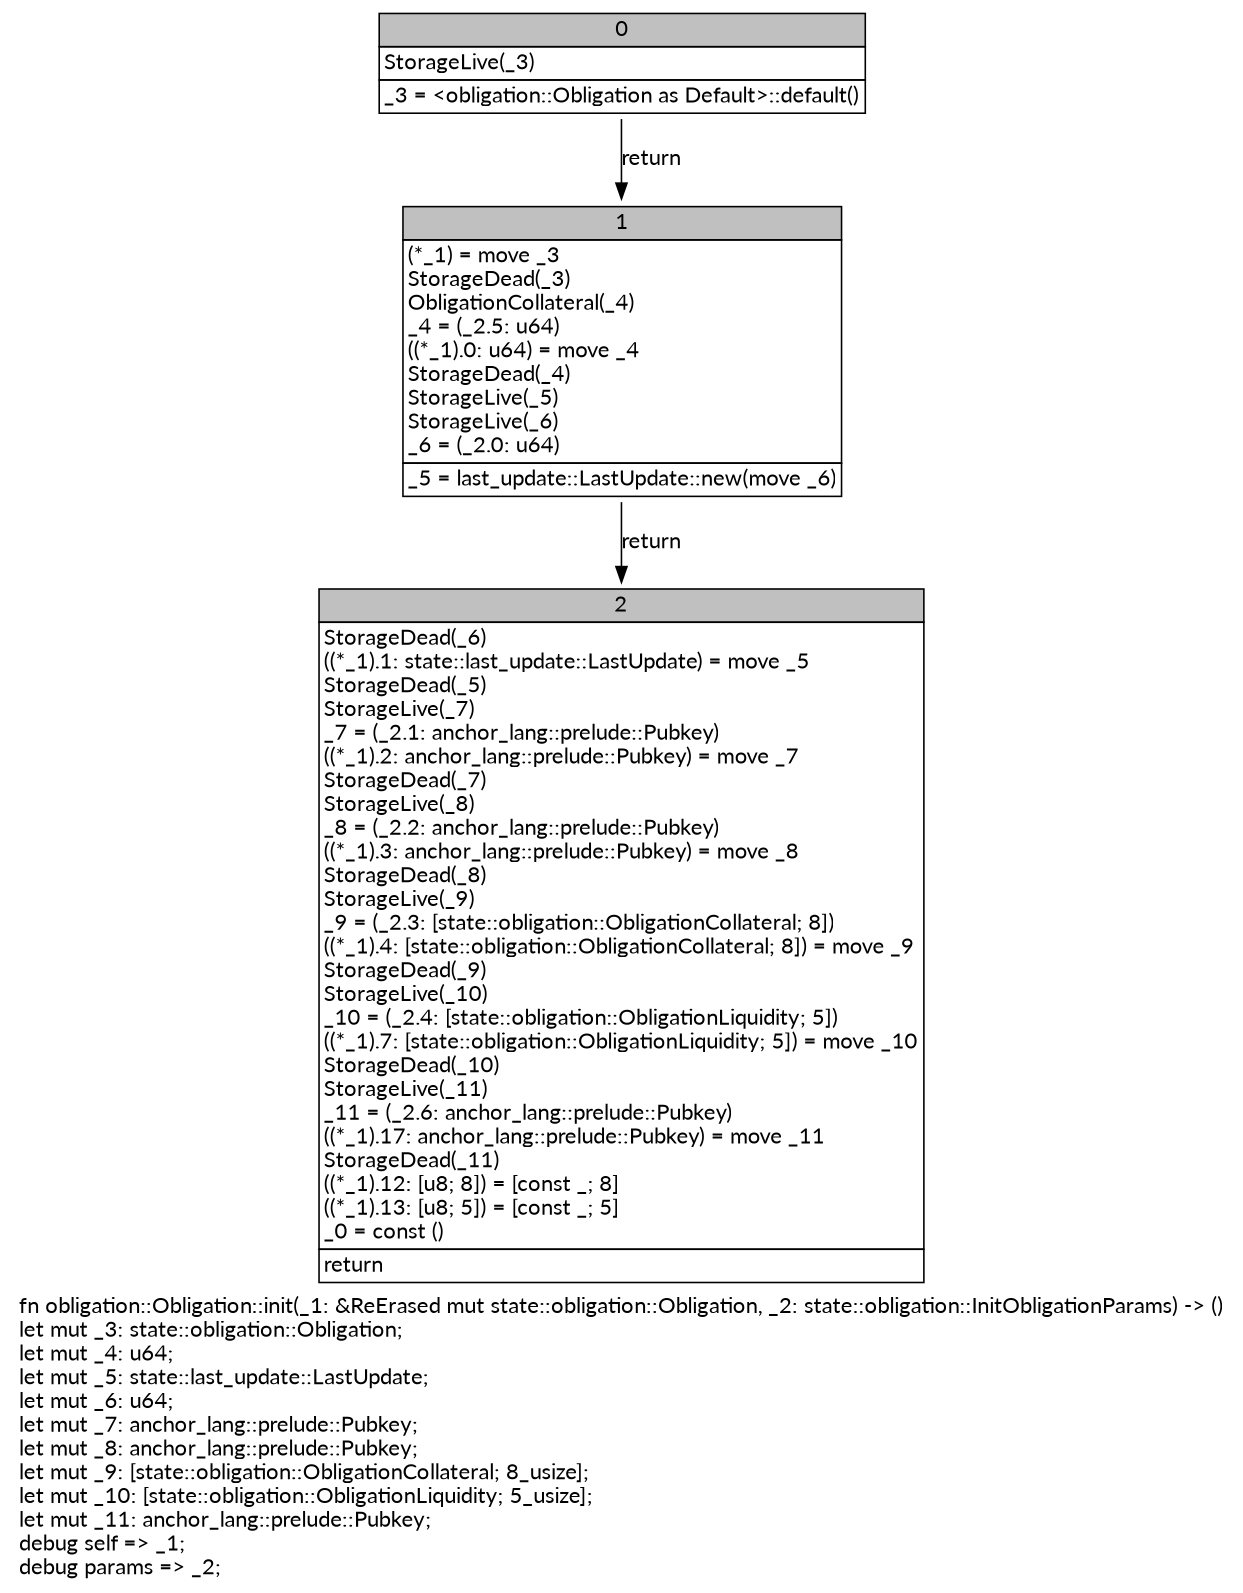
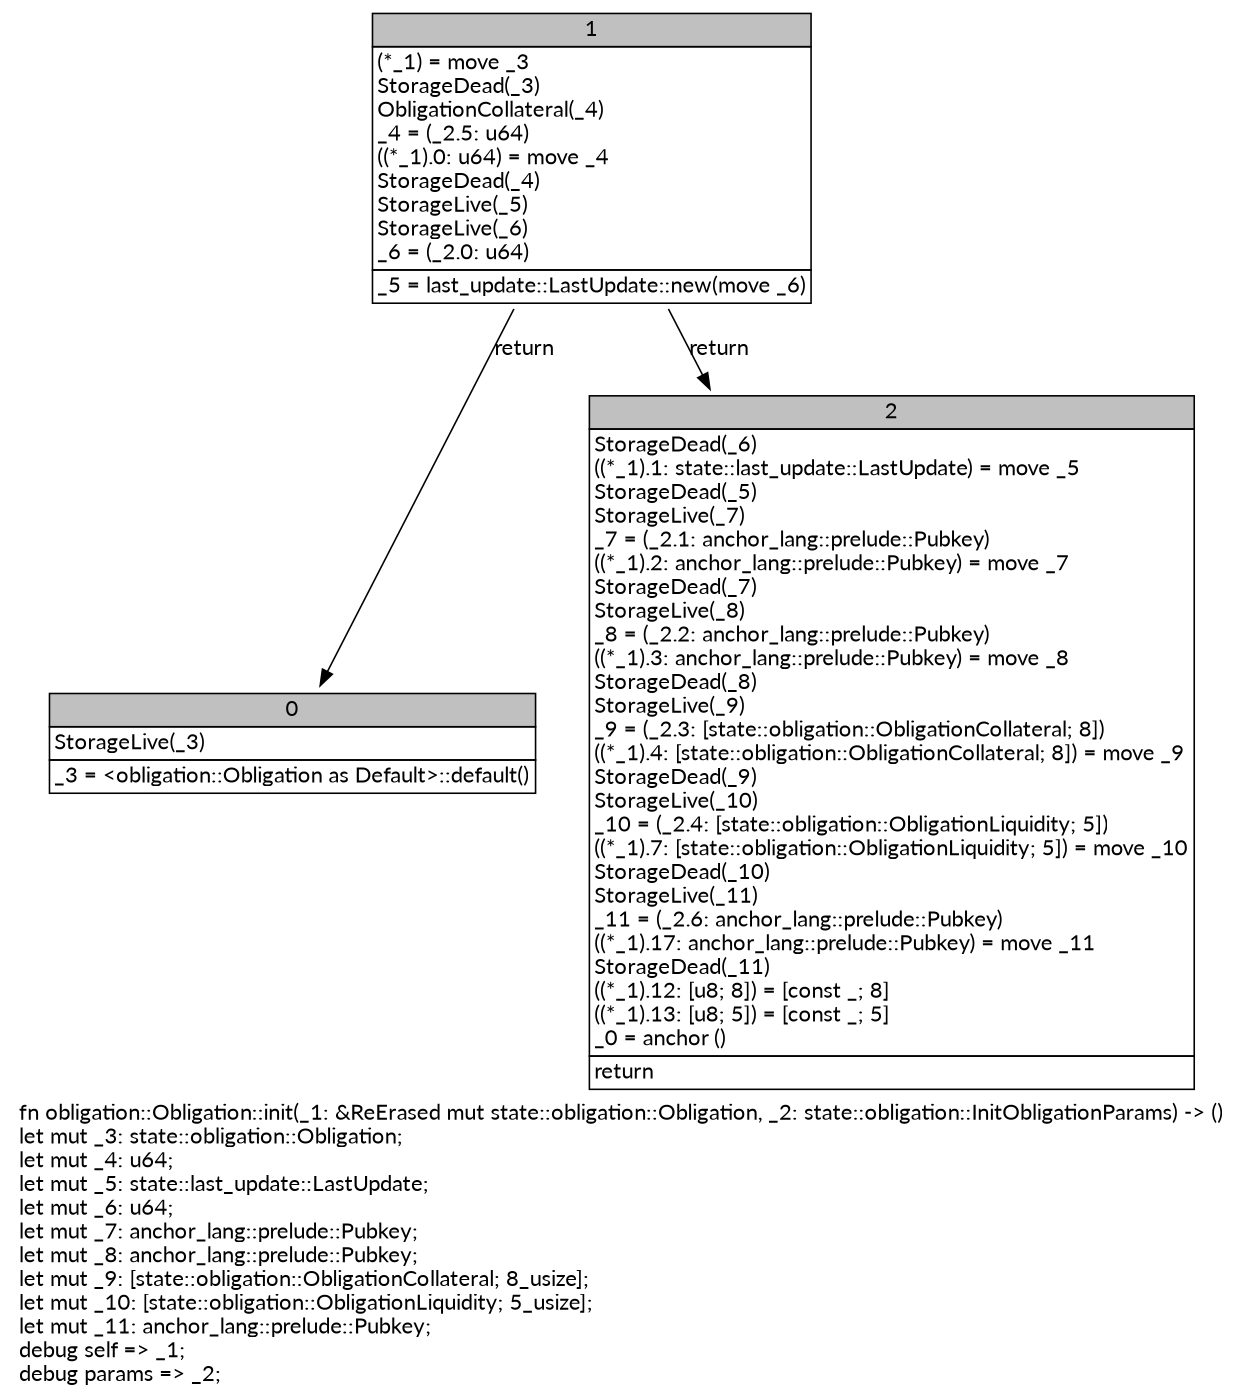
(621, 151) -> (421, 490)
(384, 1232) -> (661, 1039)
